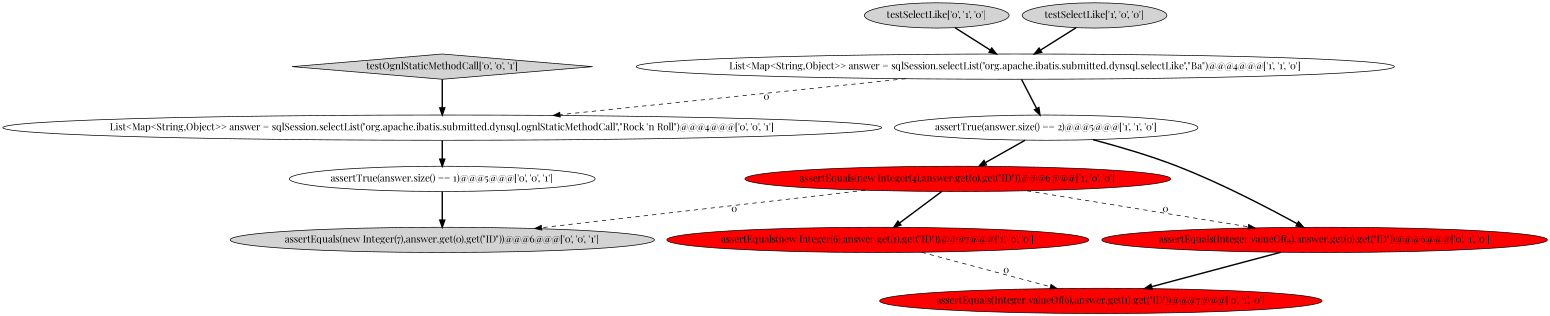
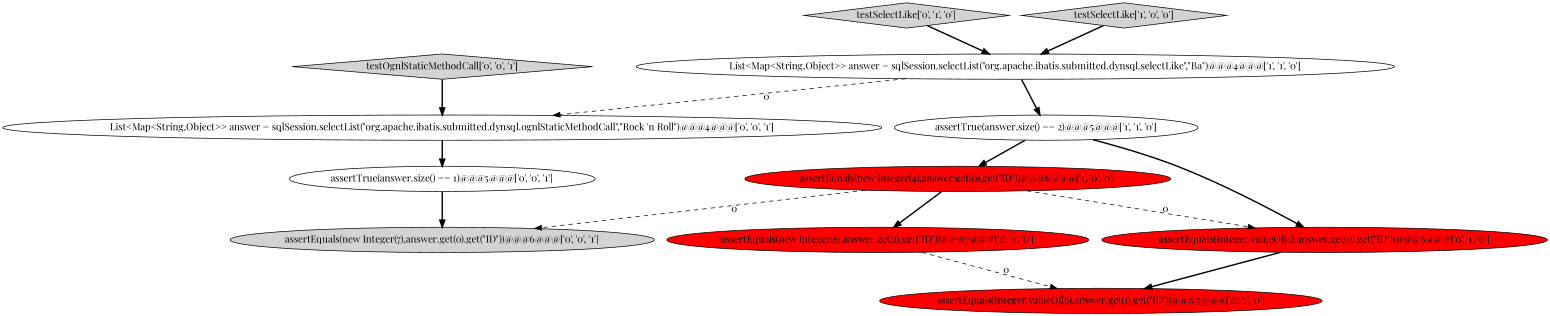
(937, 15) -> (907, 15)
(1095, 15) -> (1124, 15)
